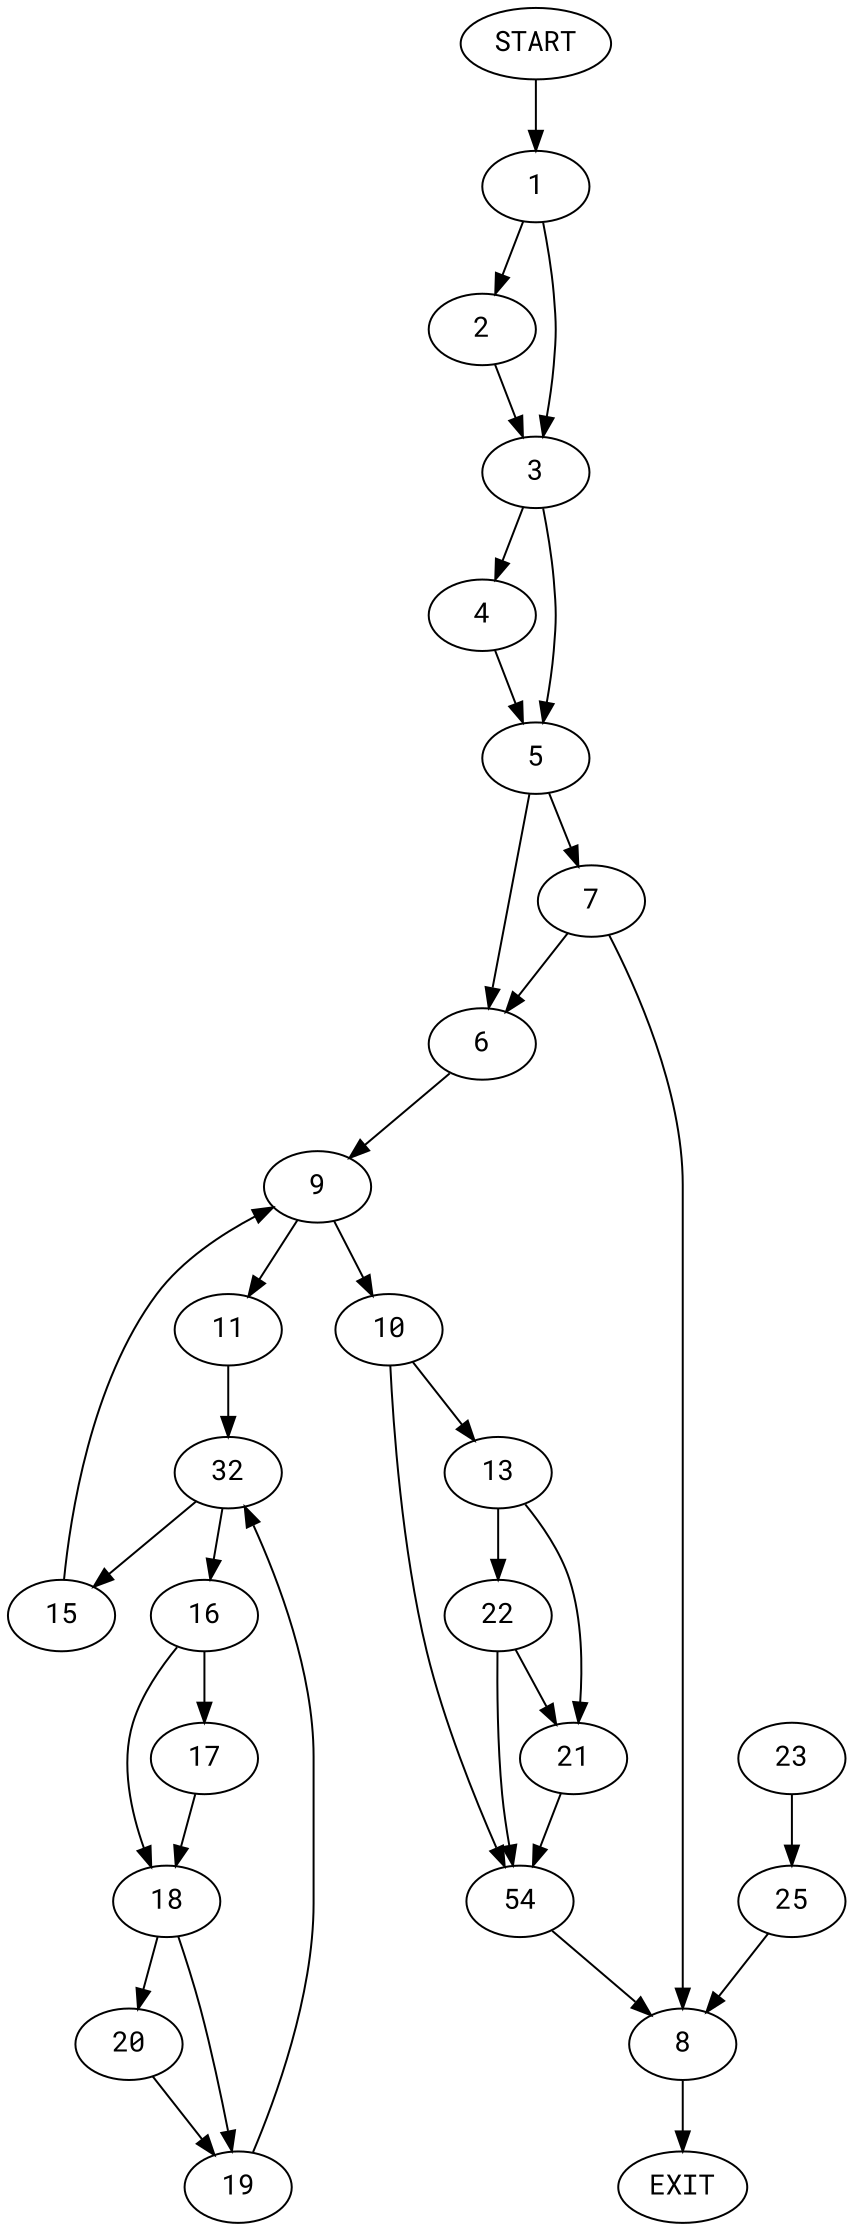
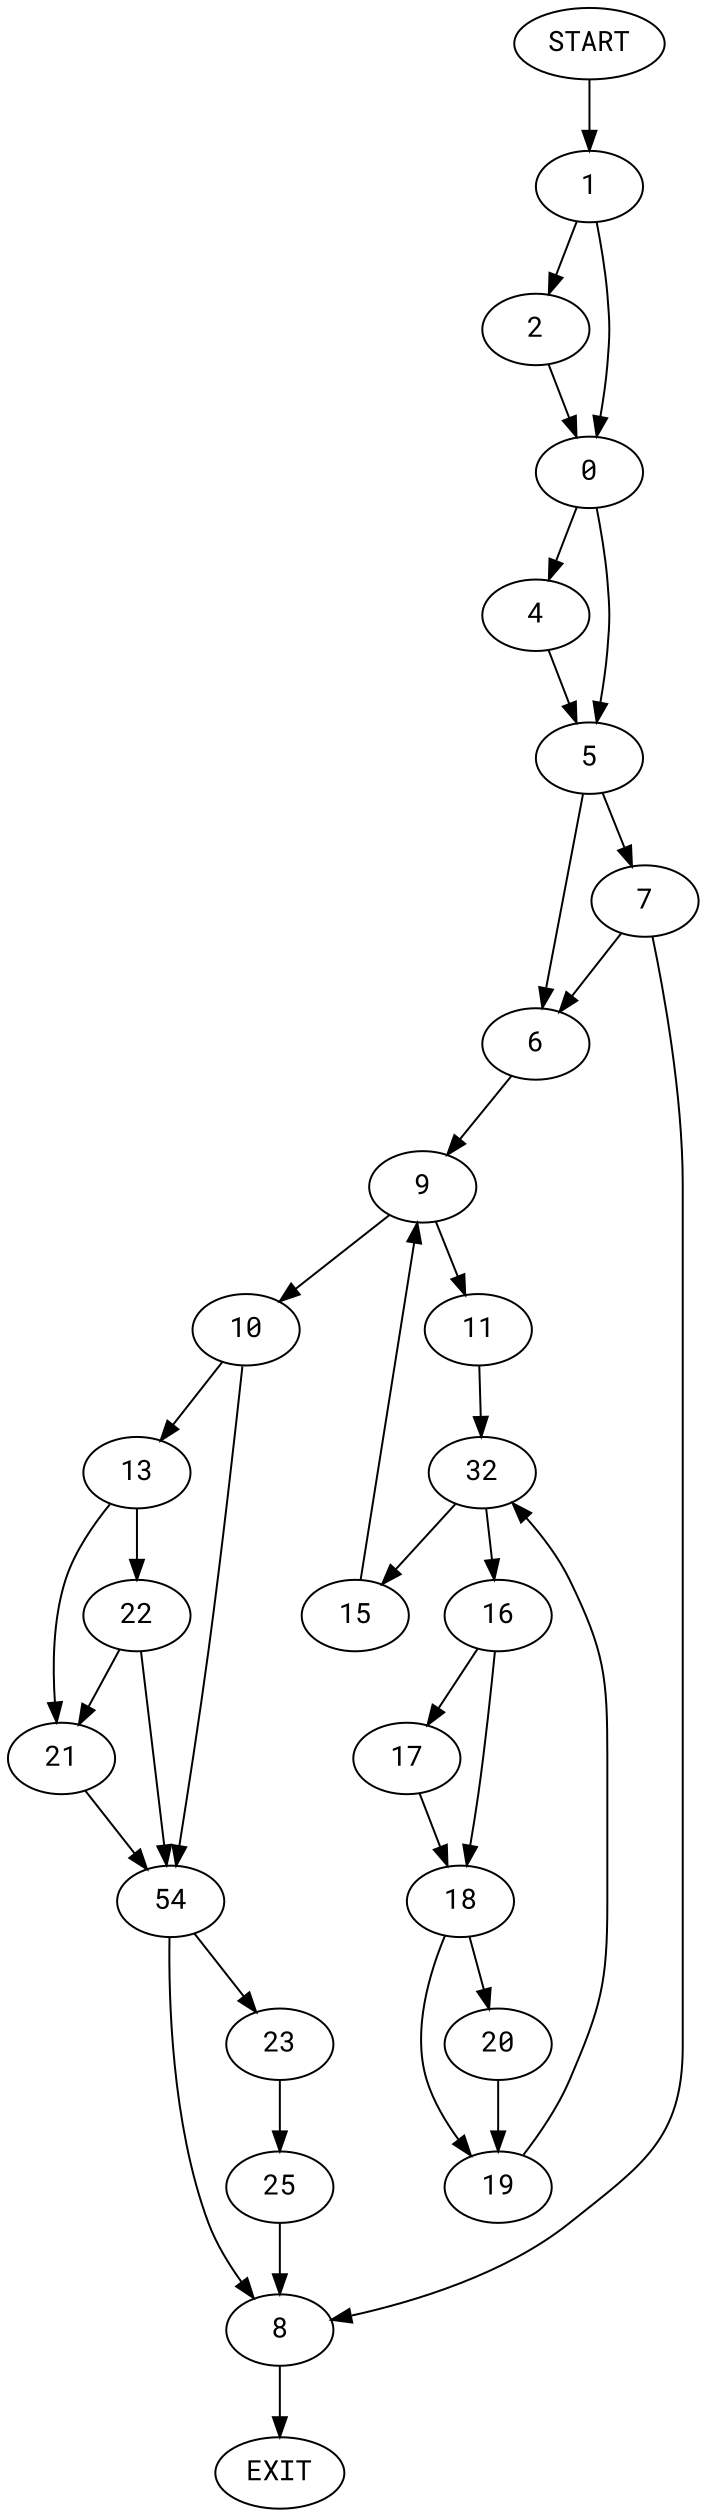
(536, 472) -> (589, 472)
none -> (219, 1965)
